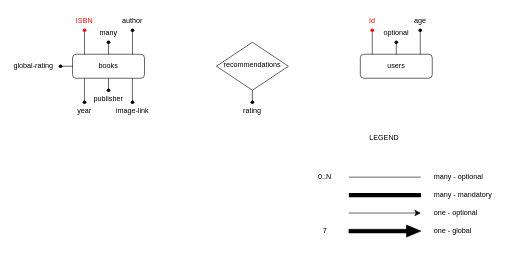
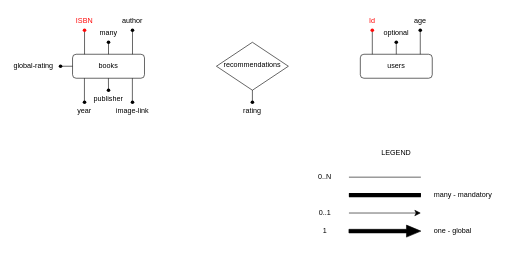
(384, 138) -> (396, 153)
(460, 177) -> none
none -> (325, 213)
(463, 213) -> none
(325, 231) -> (325, 231)
